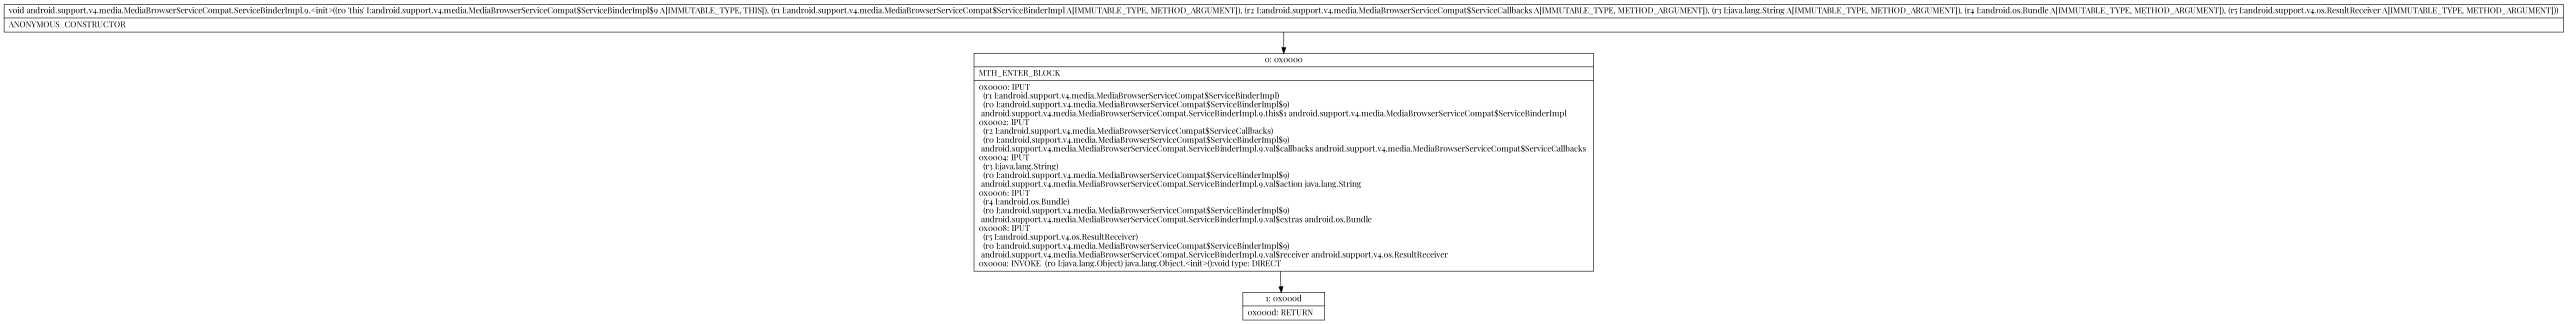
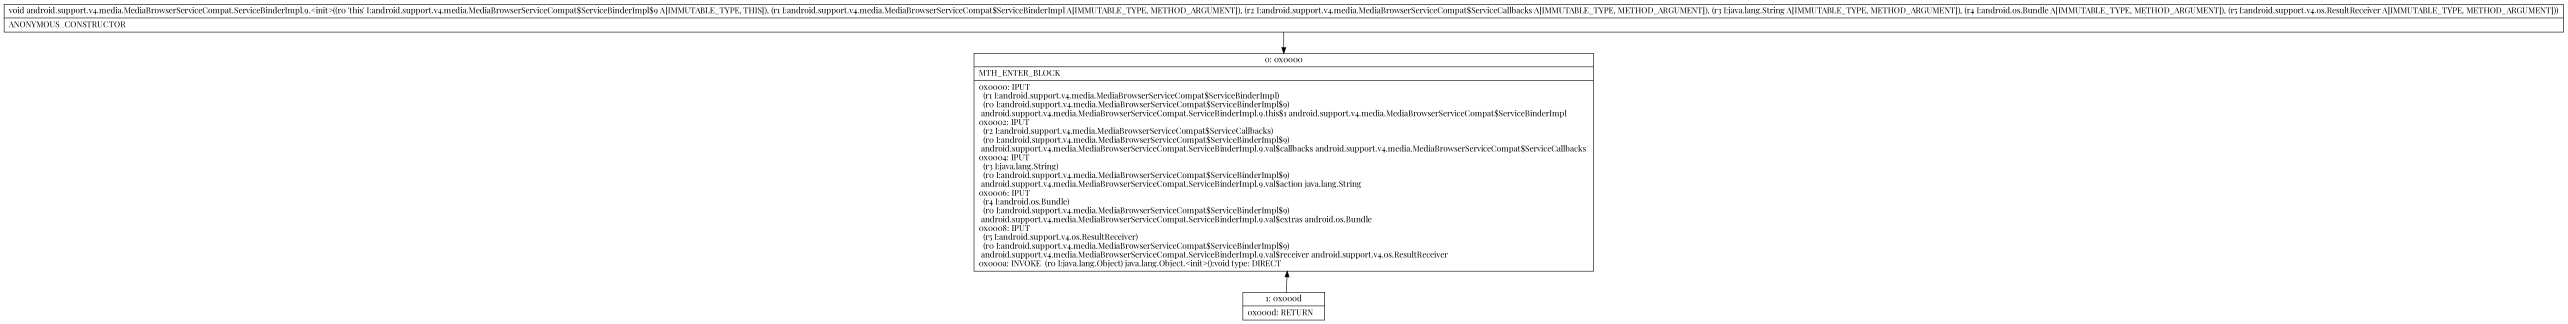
(1281, 279) -> (1287, 285)
